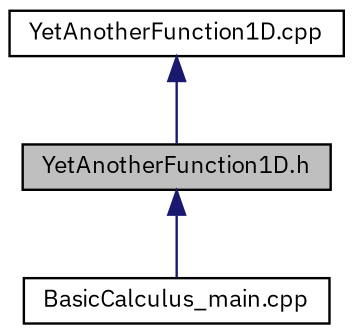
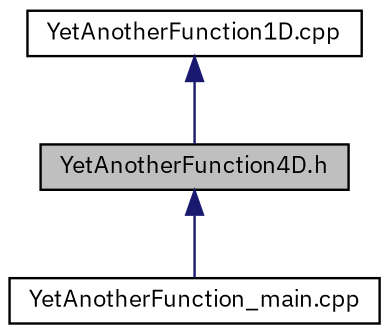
(177, 167) -> (195, 167)
(177, 301) -> (195, 301)
